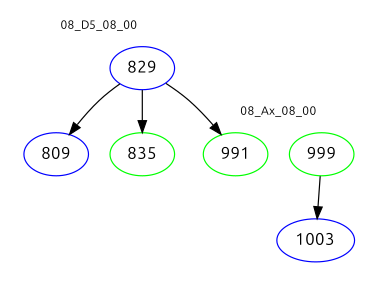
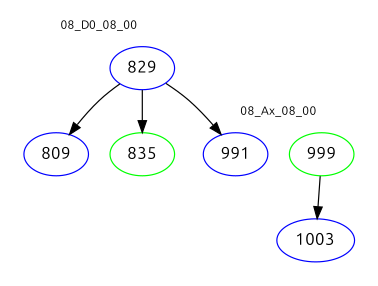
(99, 26) -> (99, 26)
(236, 154) -> (236, 154)
